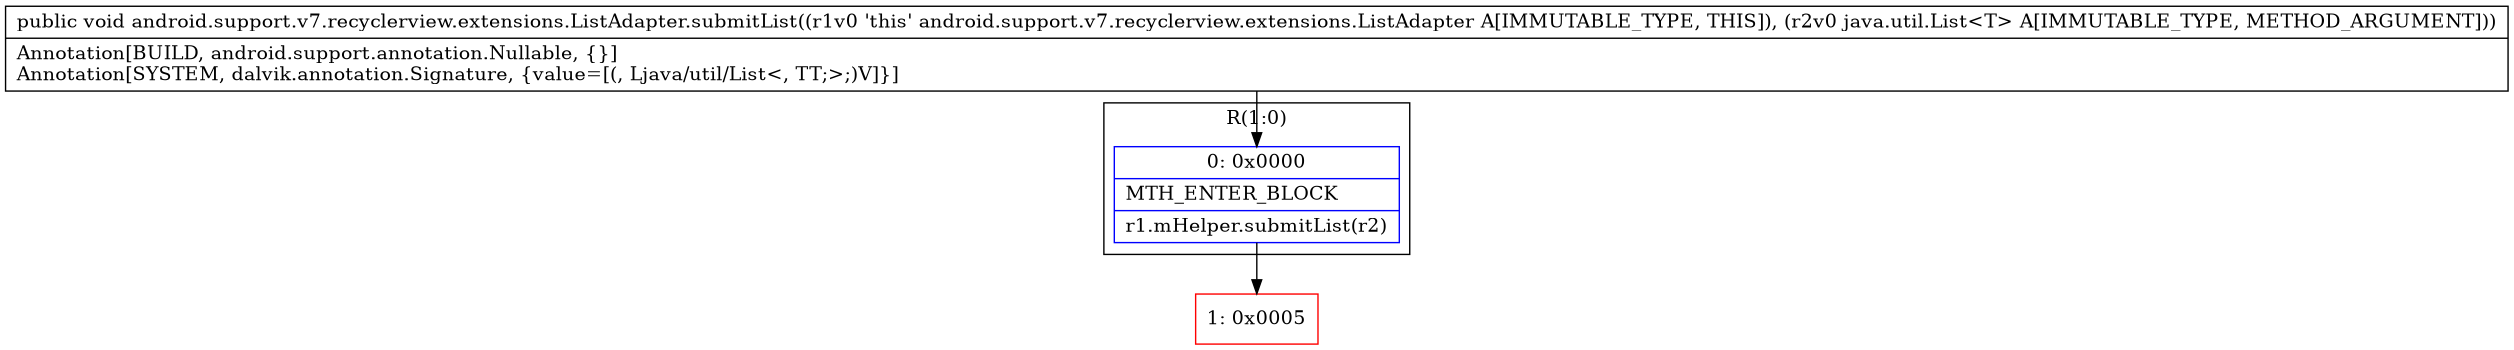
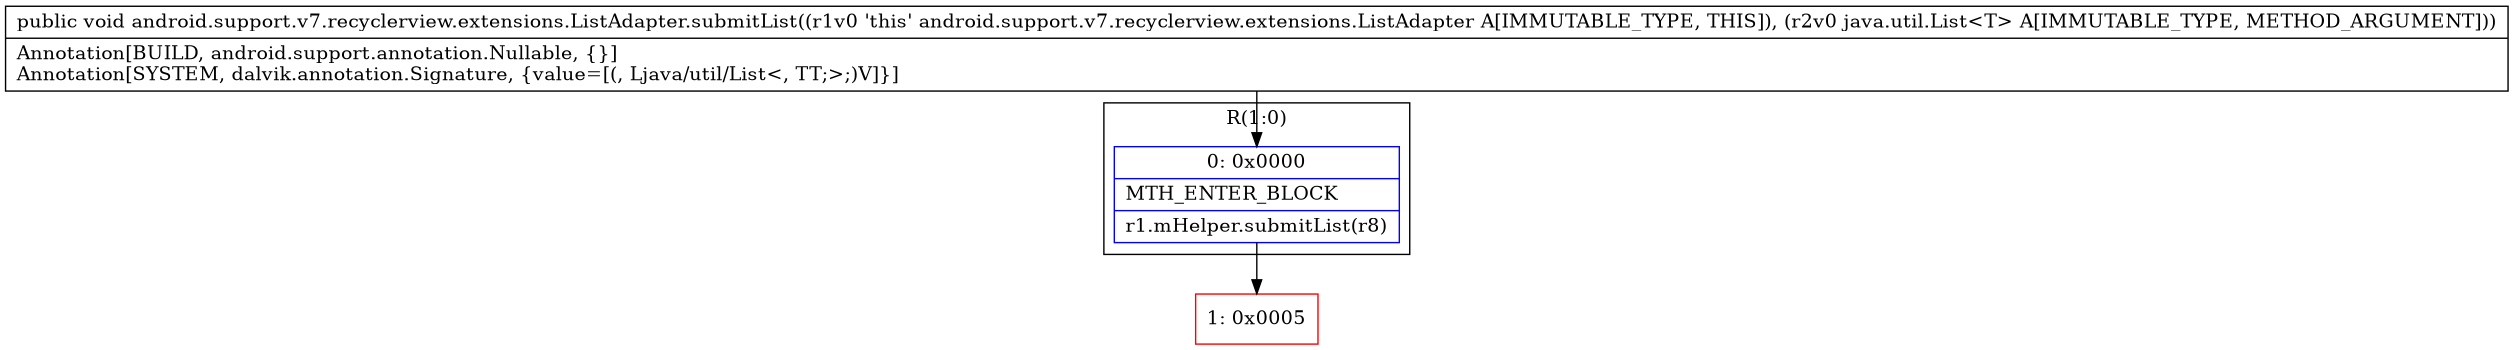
(1257, 226) -> (1257, 226)
